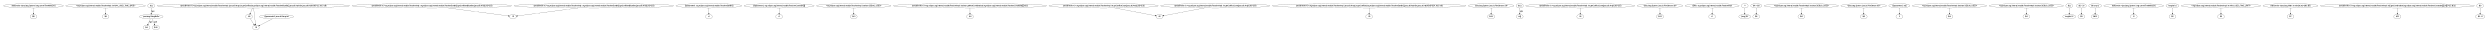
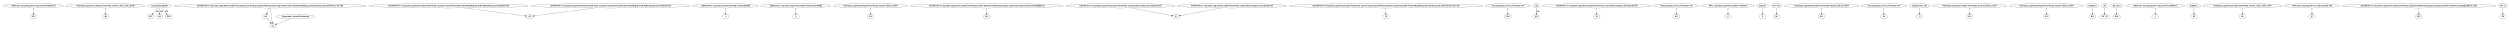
(1712, 6) -> (1728, 6)
(151, 11) -> (155, 11)
(1520, 11) -> (1536, 11)
(1745, 11) -> (1763, 11)
(2069, 11) -> (2092, 11)
(2081, 11) -> (2105, 11)
(2480, 11) -> (2503, 11)
(276, 17) -> (295, 17)
